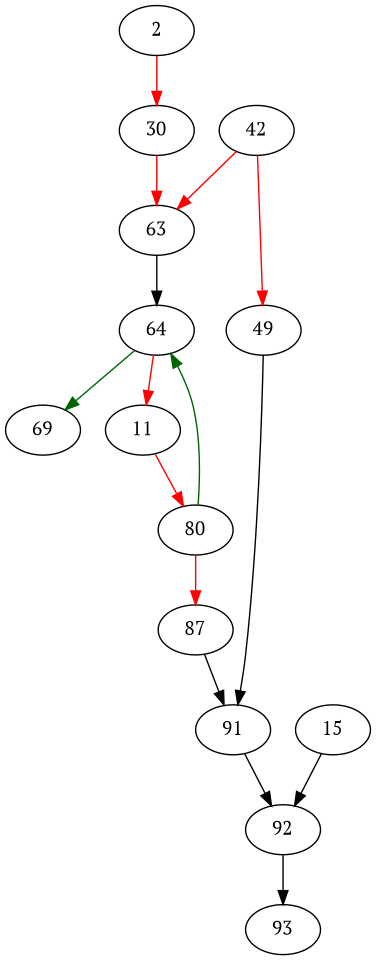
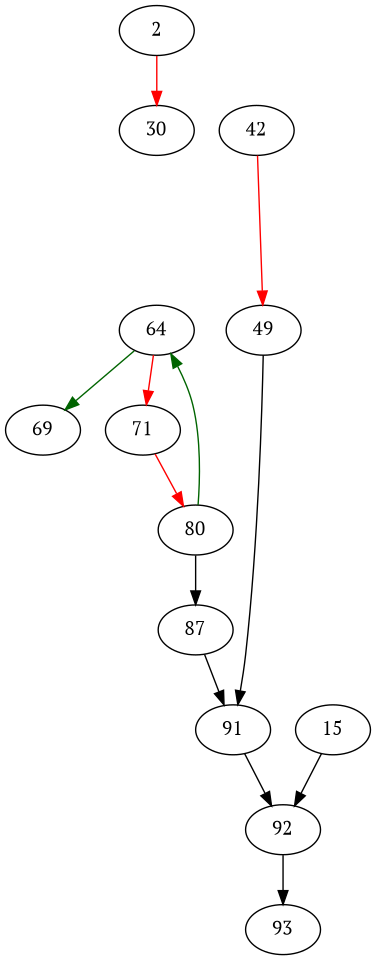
(157, 230) -> none
(143, 430) -> (143, 430)
(196, 573) -> (196, 573)
